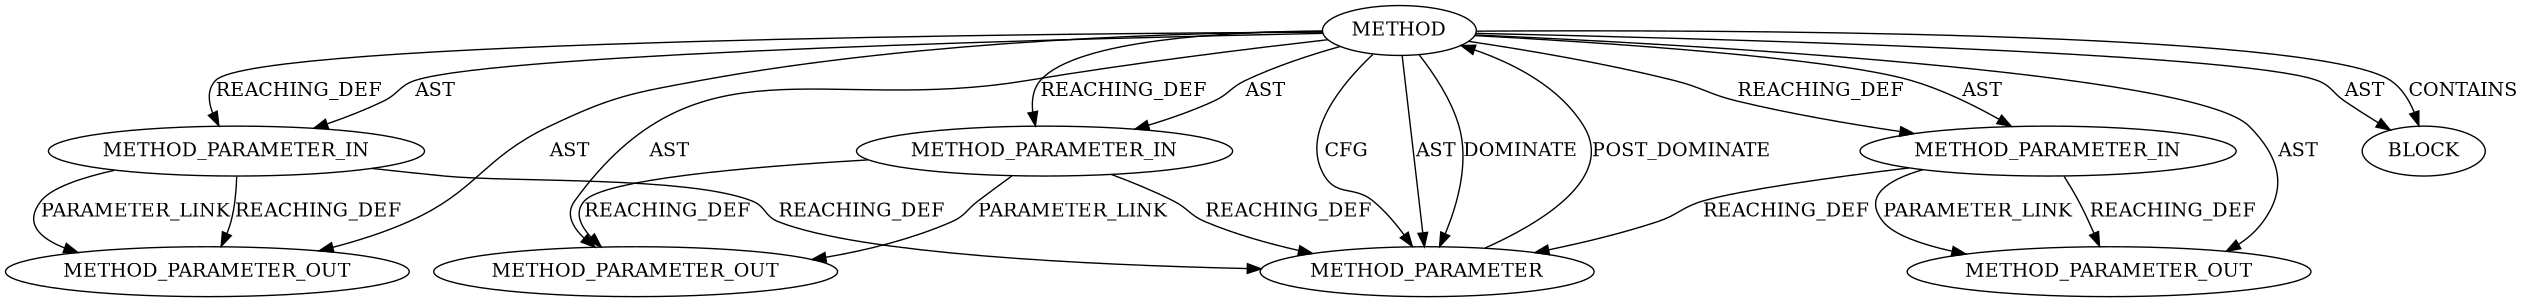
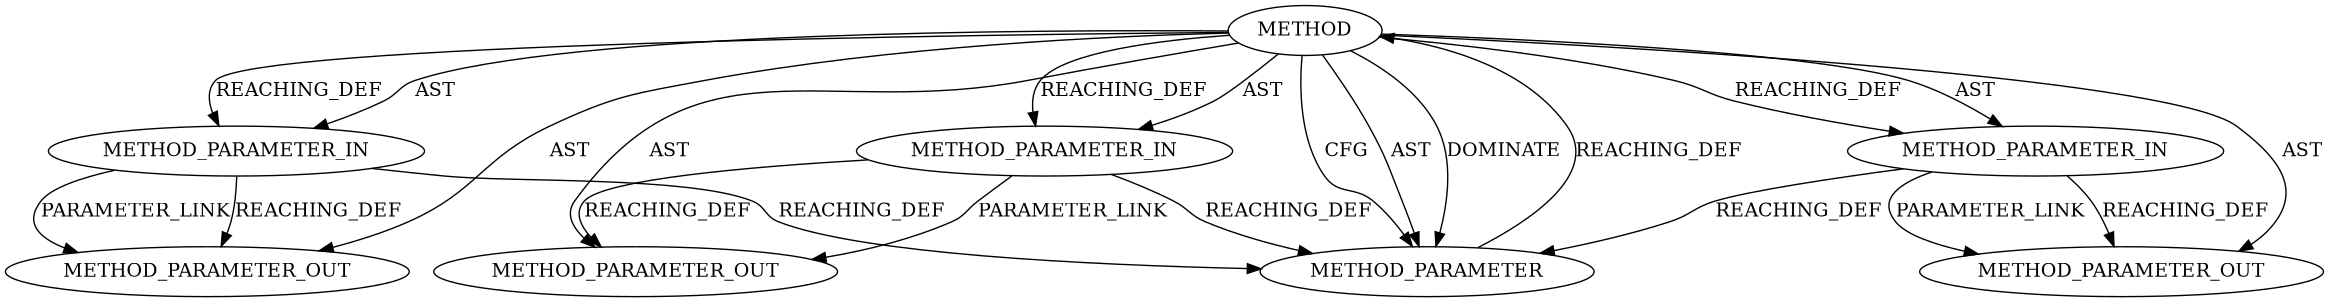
(1682, 151) -> (1659, 151)
(2424, 151) -> none
